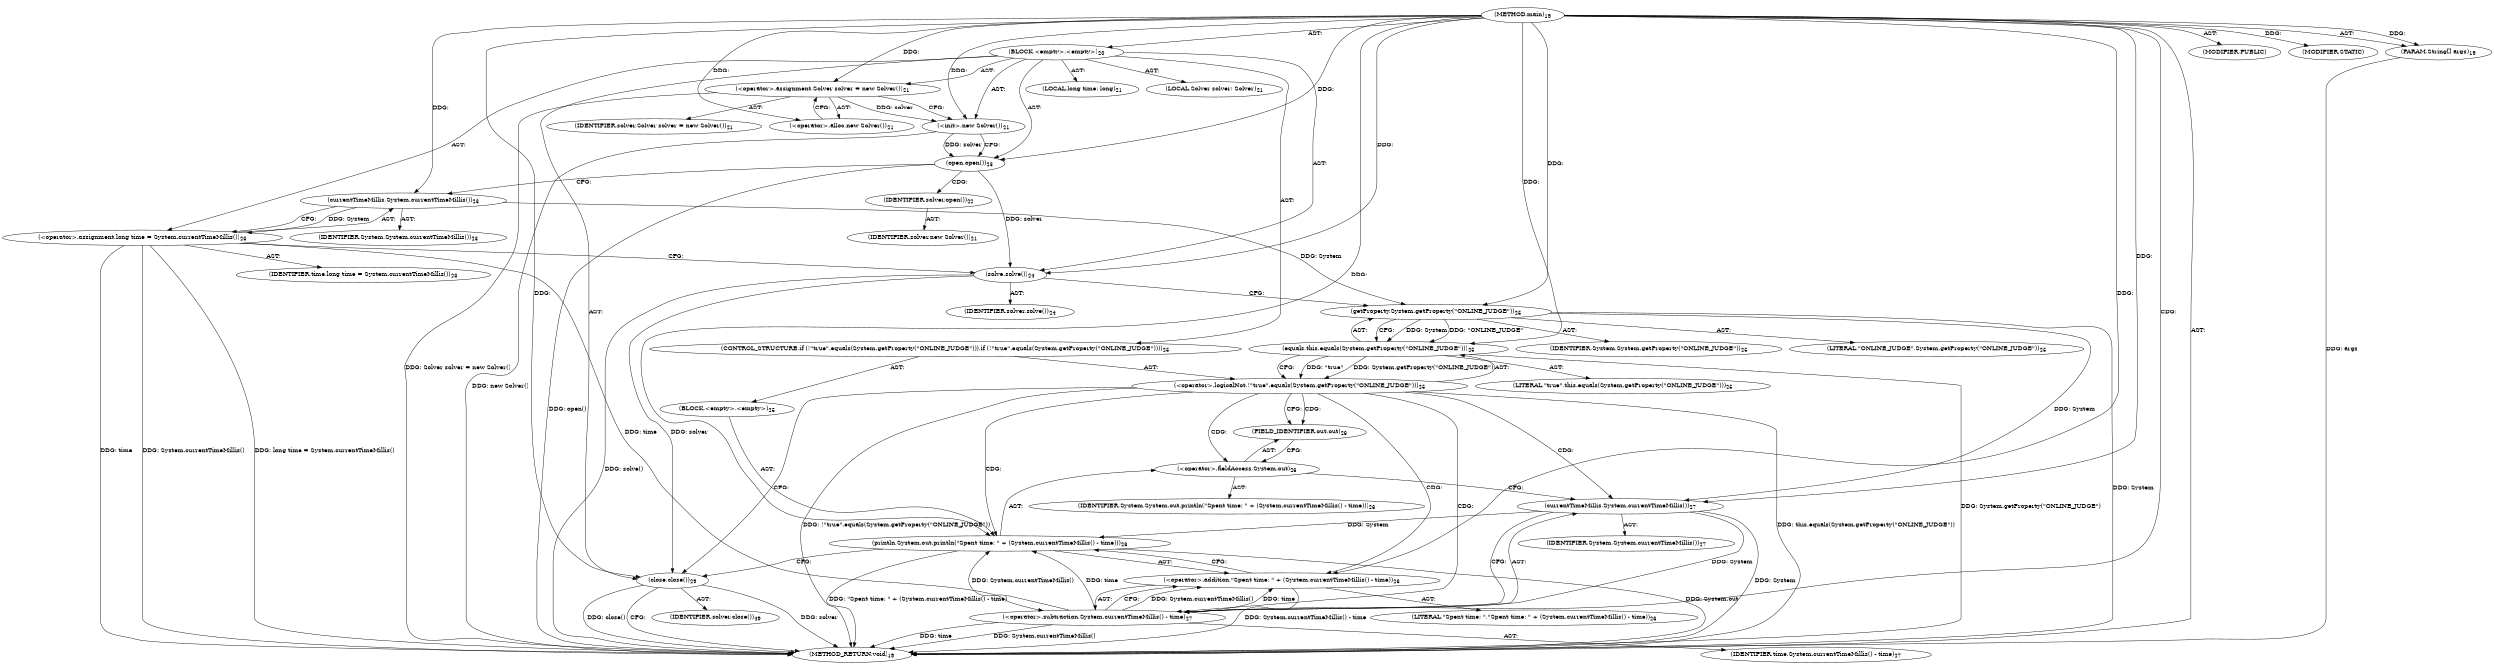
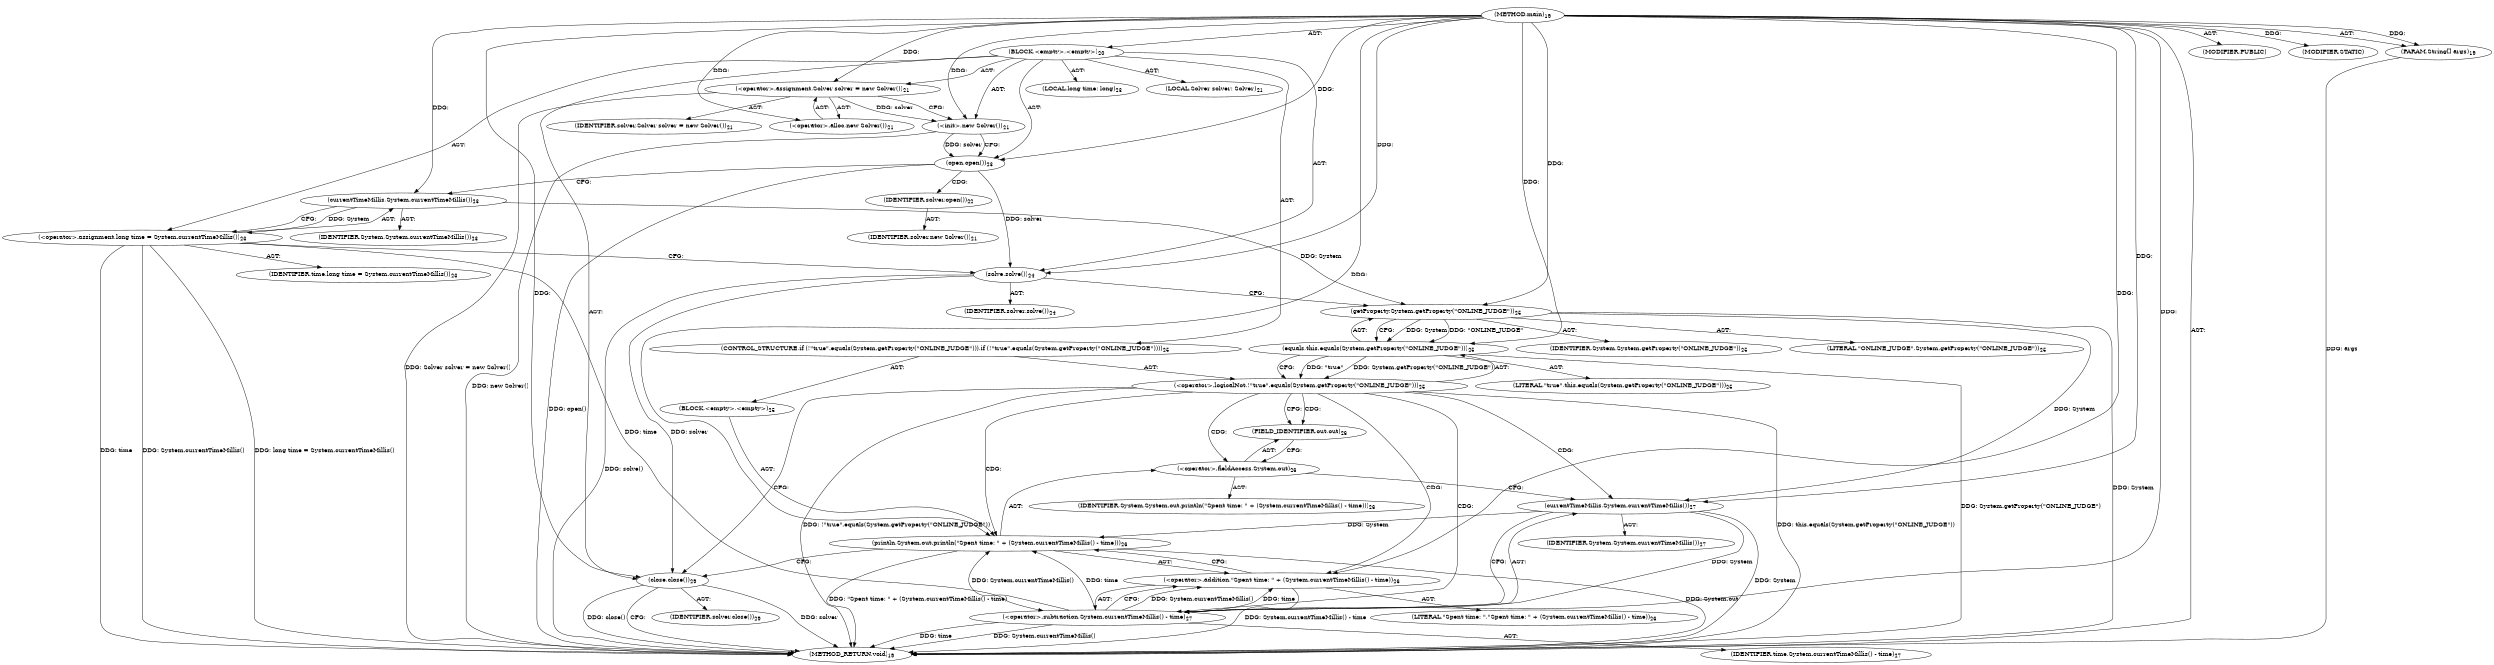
(1119, 89) -> (1119, 89)
(824, 108) -> (824, 108)
(2170, 312) -> (2170, 312)
(758, 617) -> (758, 617)
